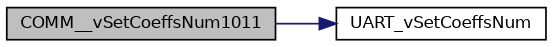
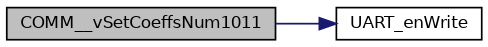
(441, 24) -> (409, 24)
